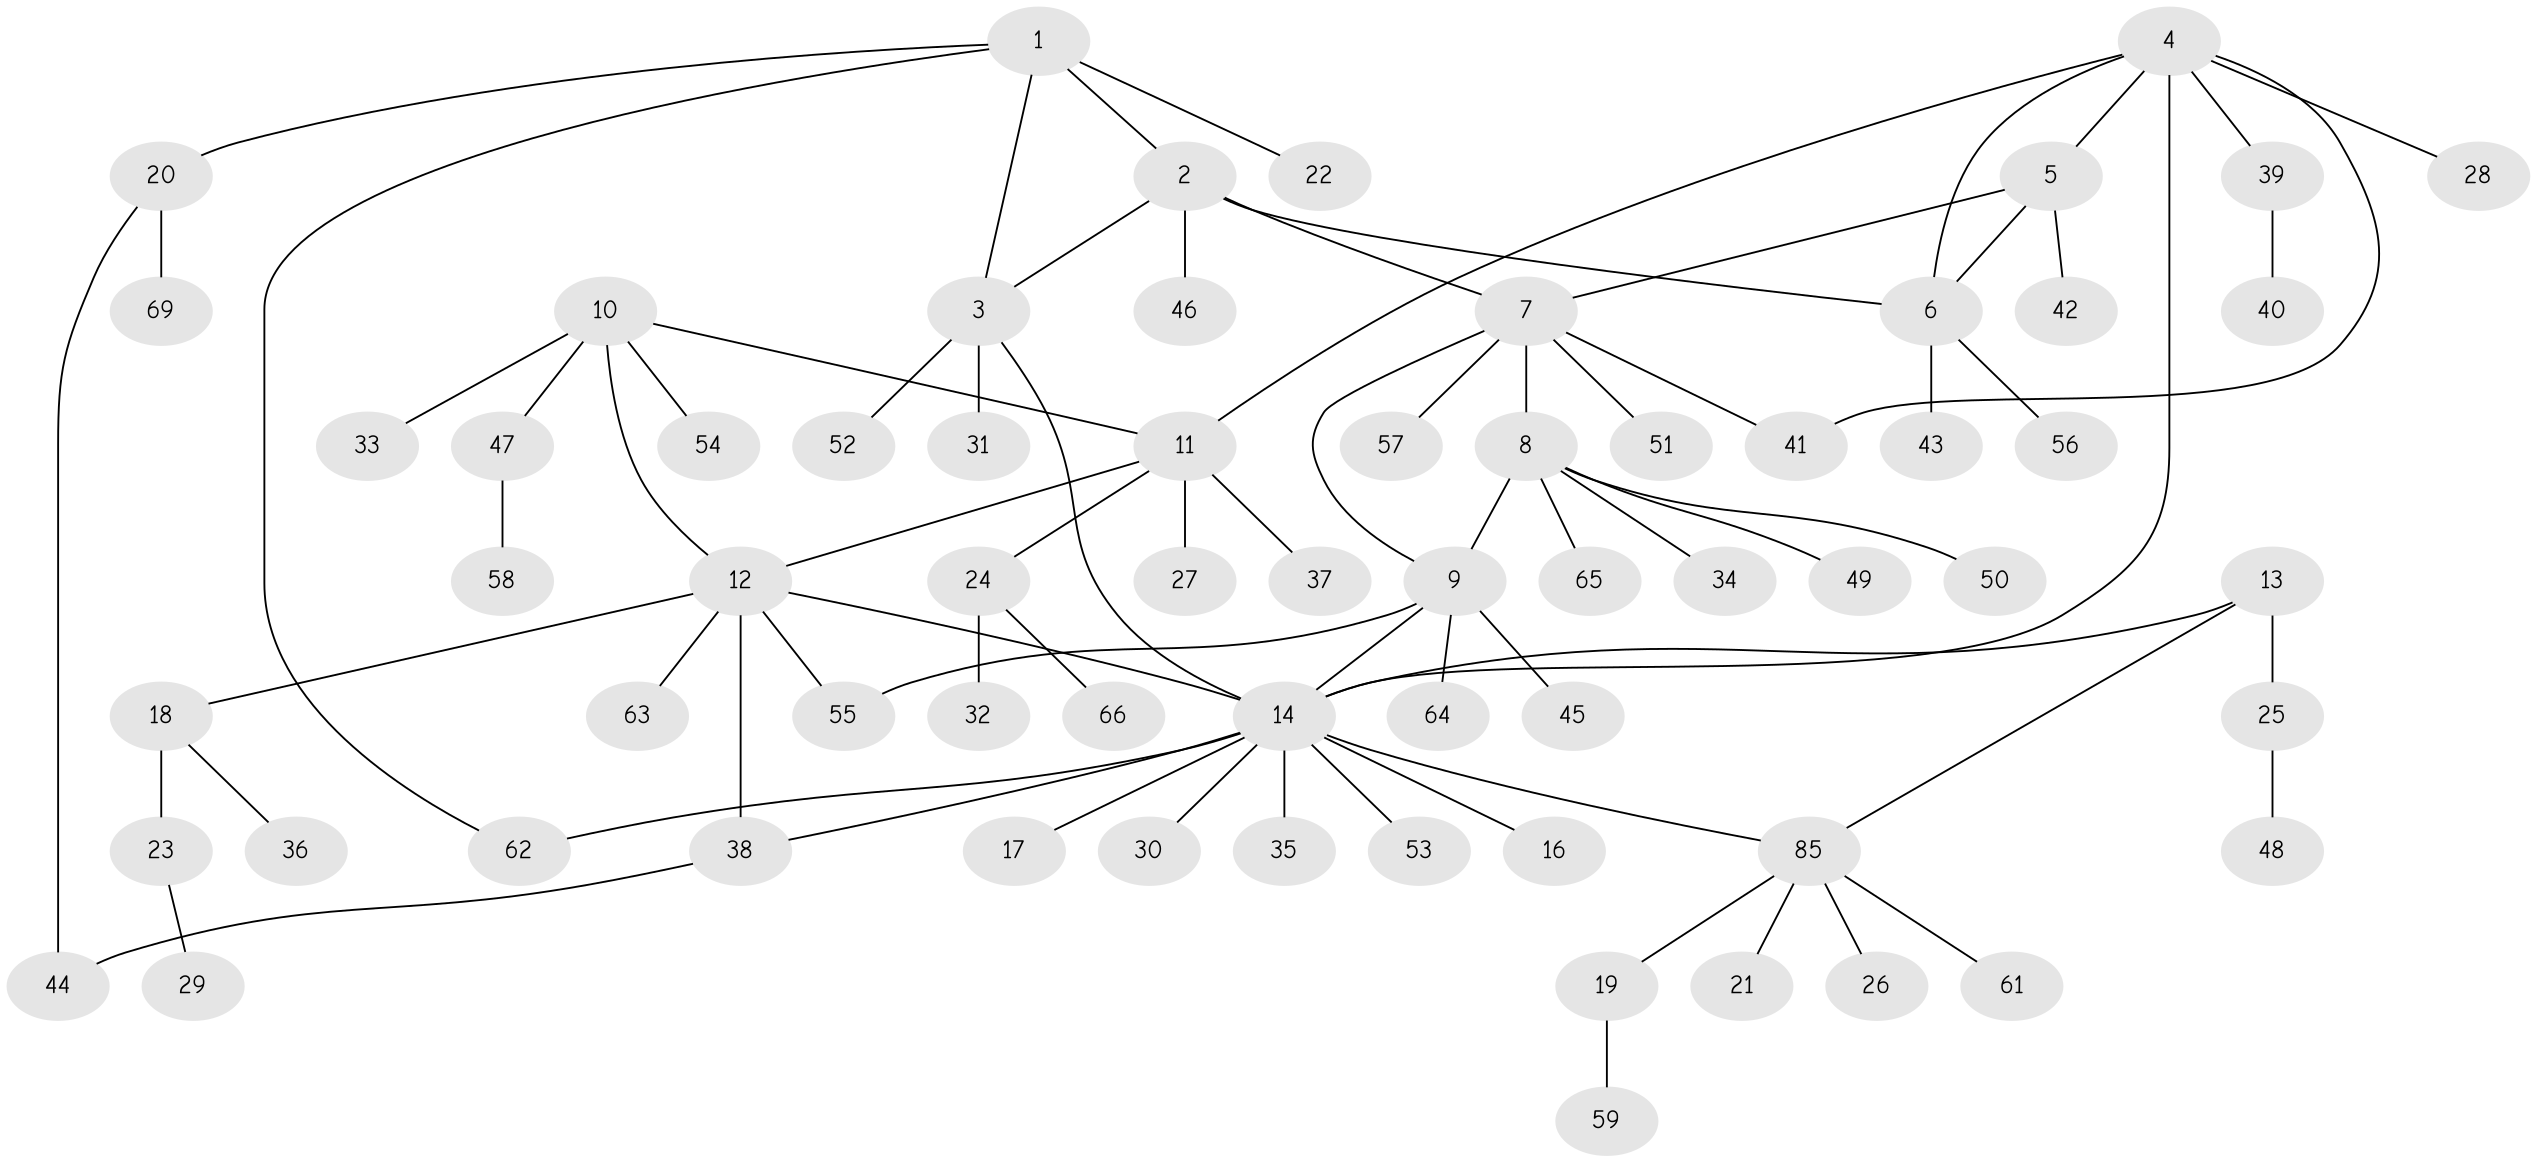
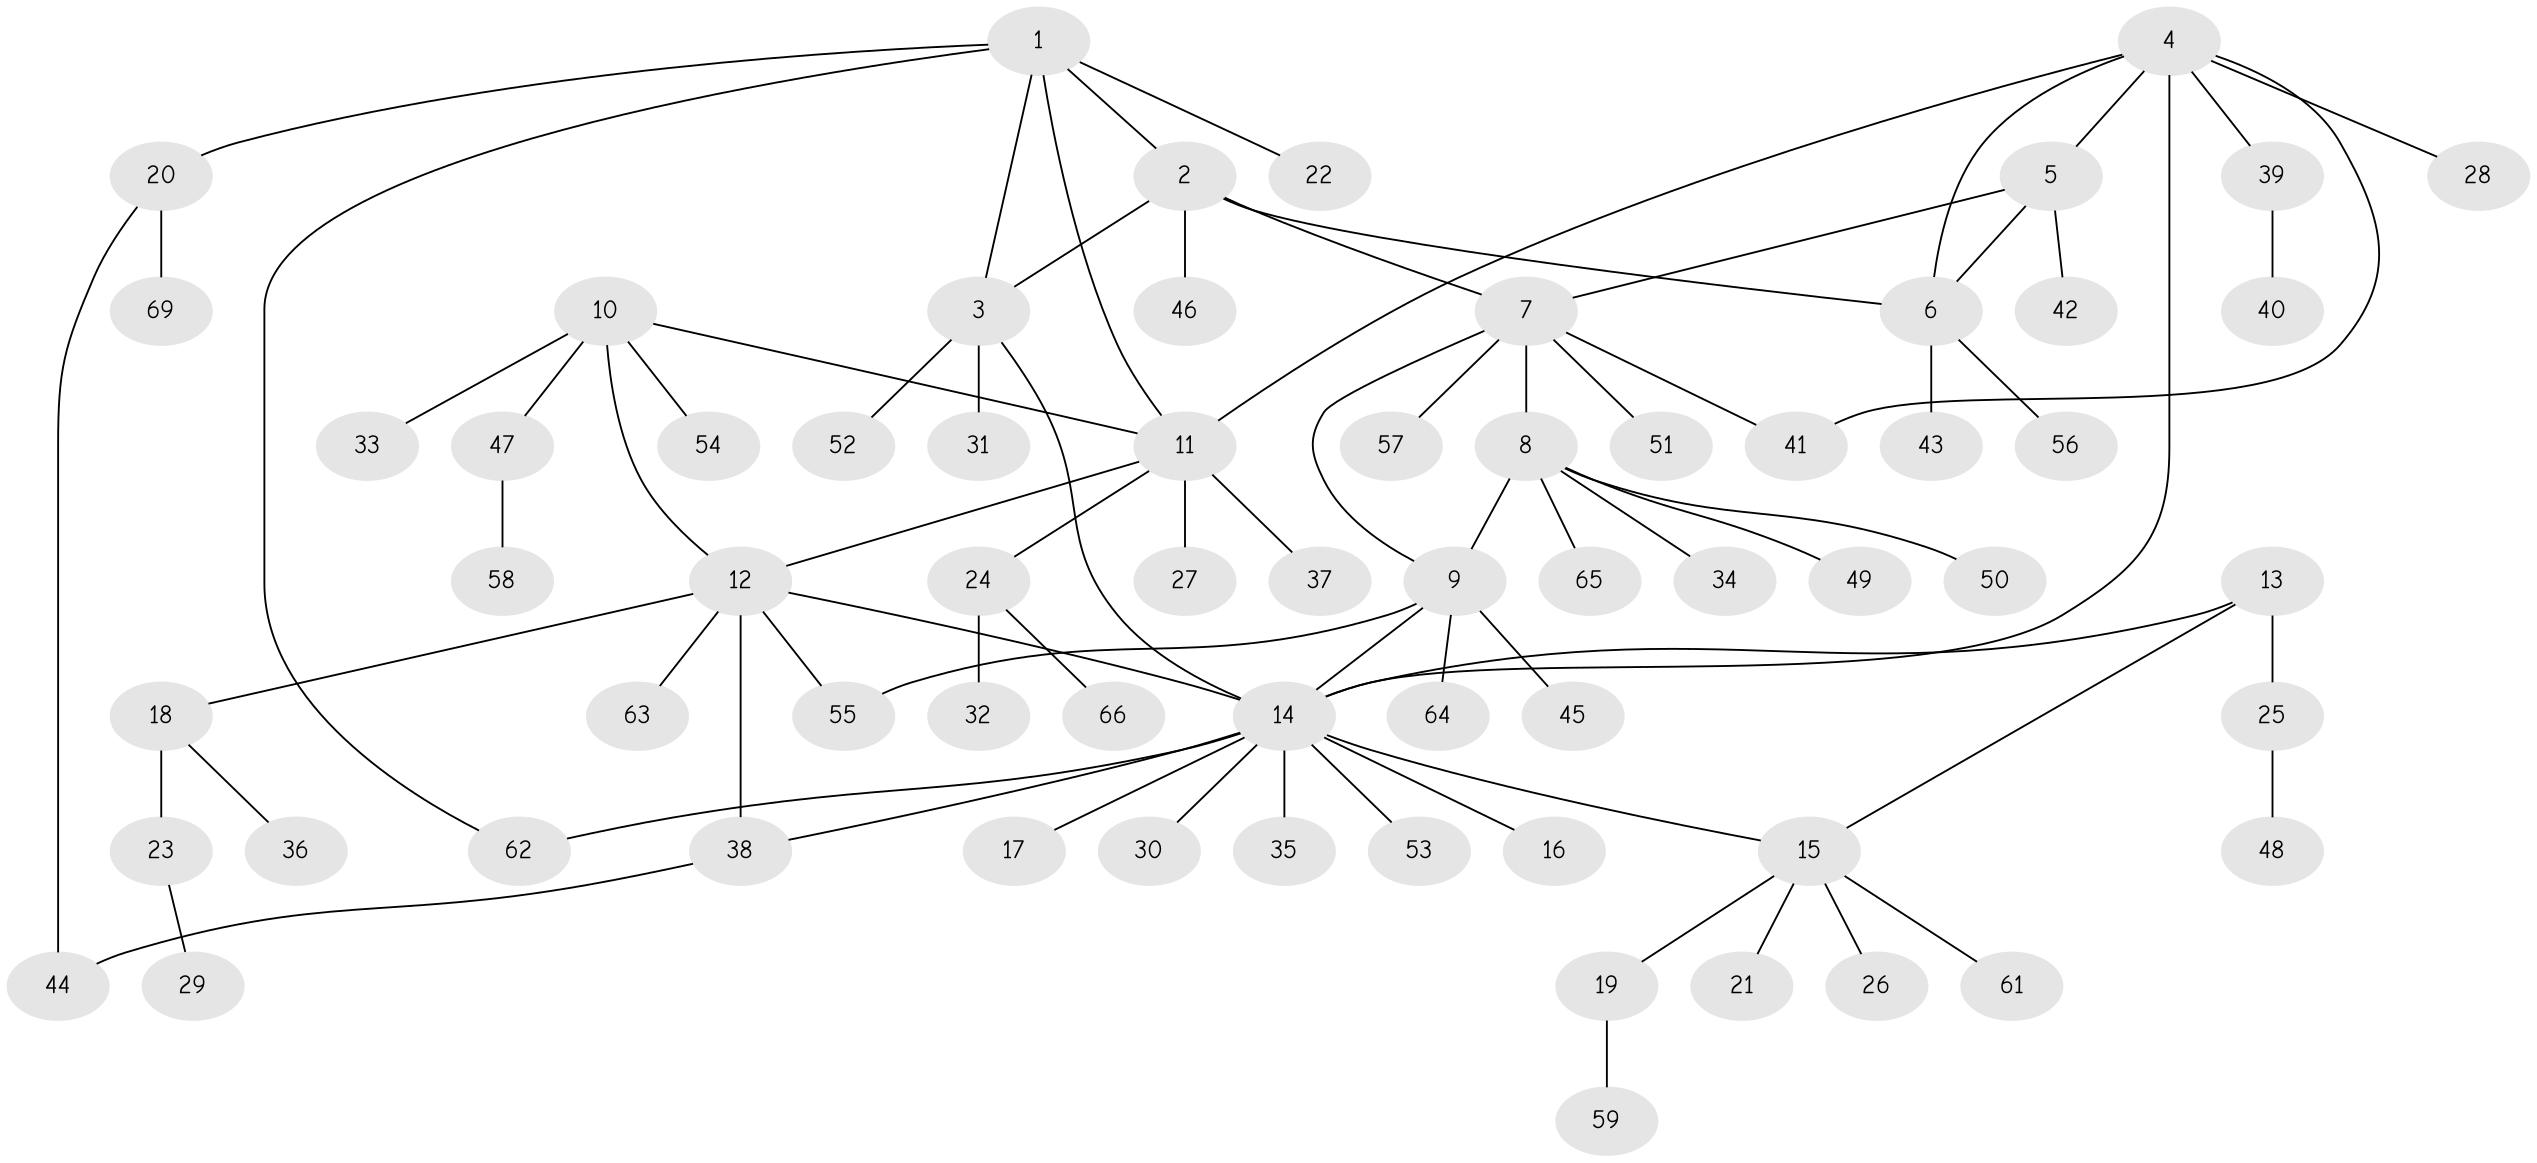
none -> (1086, 261)
(1809, 851) -> (1809, 851)
